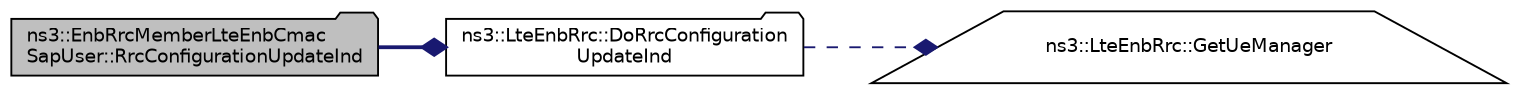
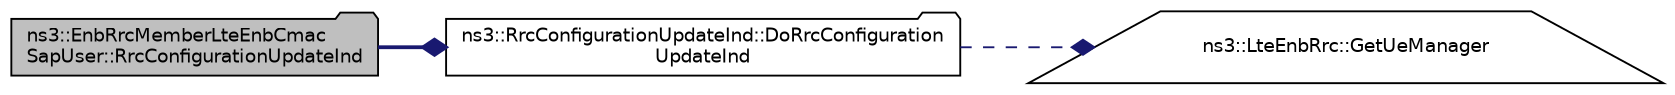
(625, 47) -> (703, 47)
